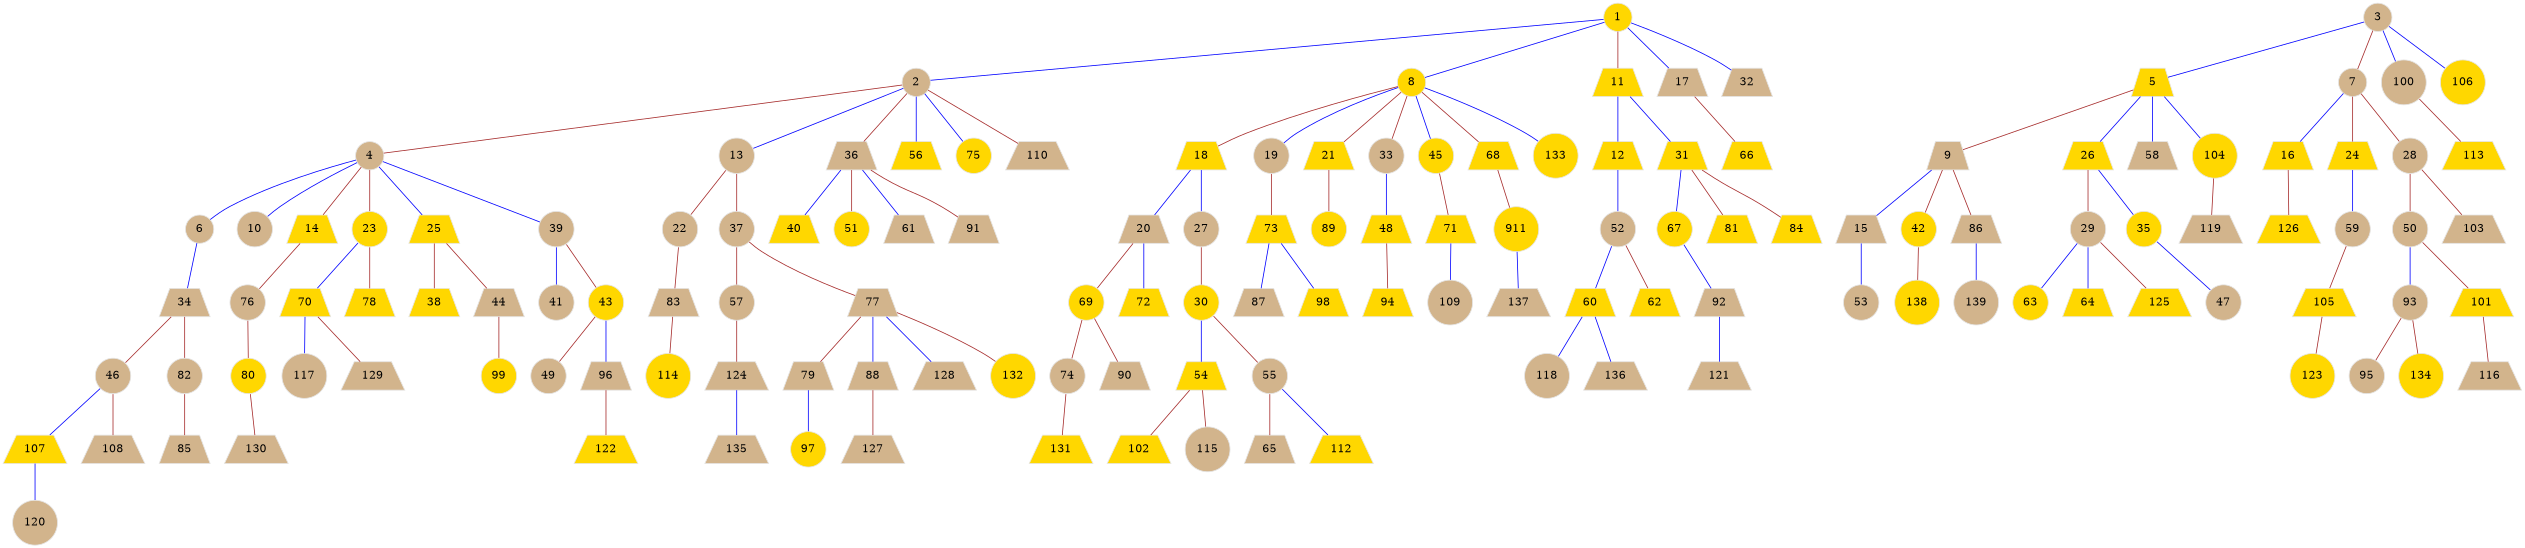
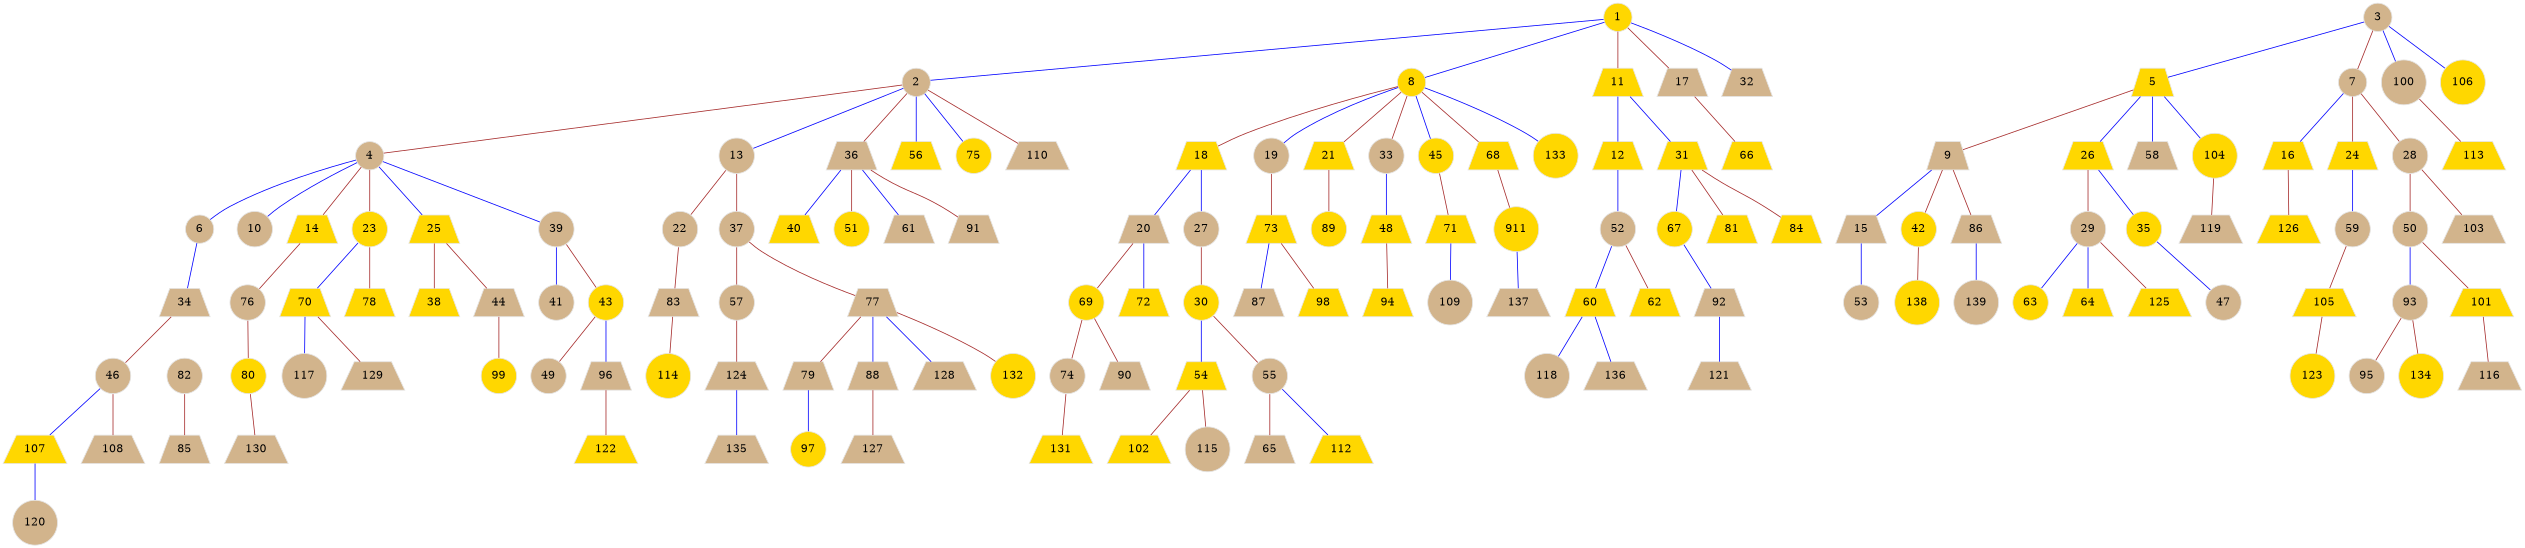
(1648, 48) -> (1648, 48)
(1297, 266) -> (1297, 266)
(185, 337) -> none
